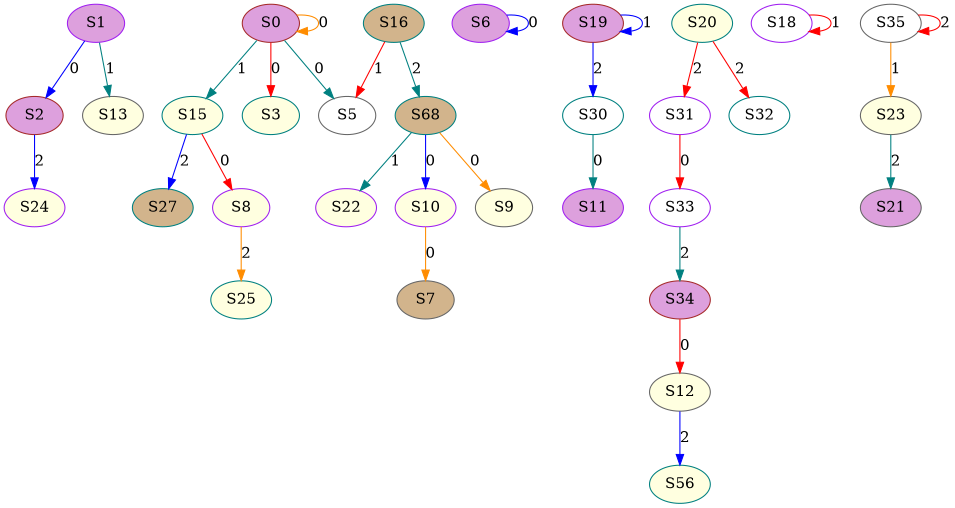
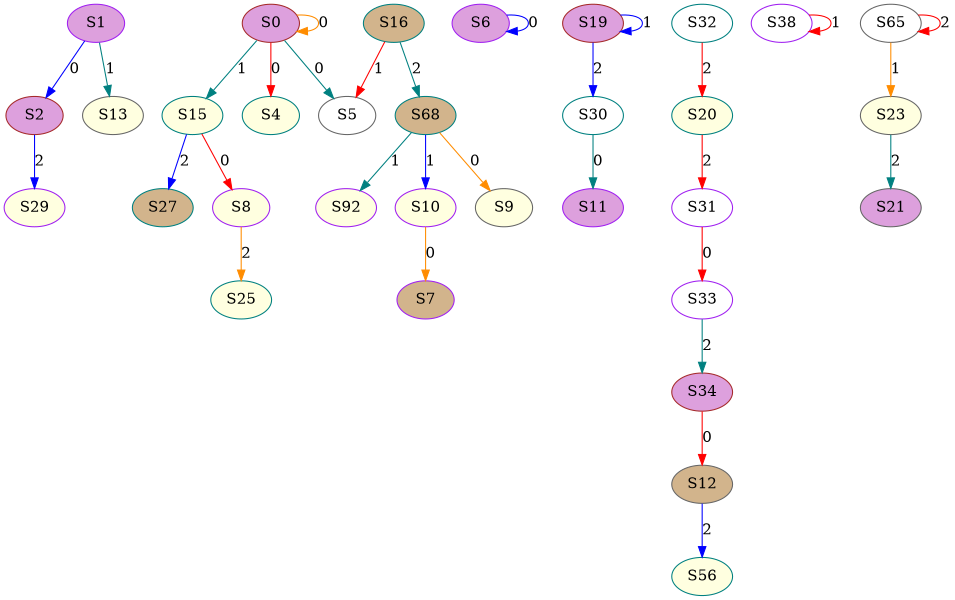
(782, 23) -> (782, 23)
(891, 23) -> (891, 23)
(728, 65) -> (702, 64)
(271, 116) -> (271, 116)
(431, 162) -> (431, 162)
(35, 208) -> (35, 208)
(346, 208) -> (346, 208)
(426, 300) -> (426, 300)
(680, 392) -> (702, 484)
